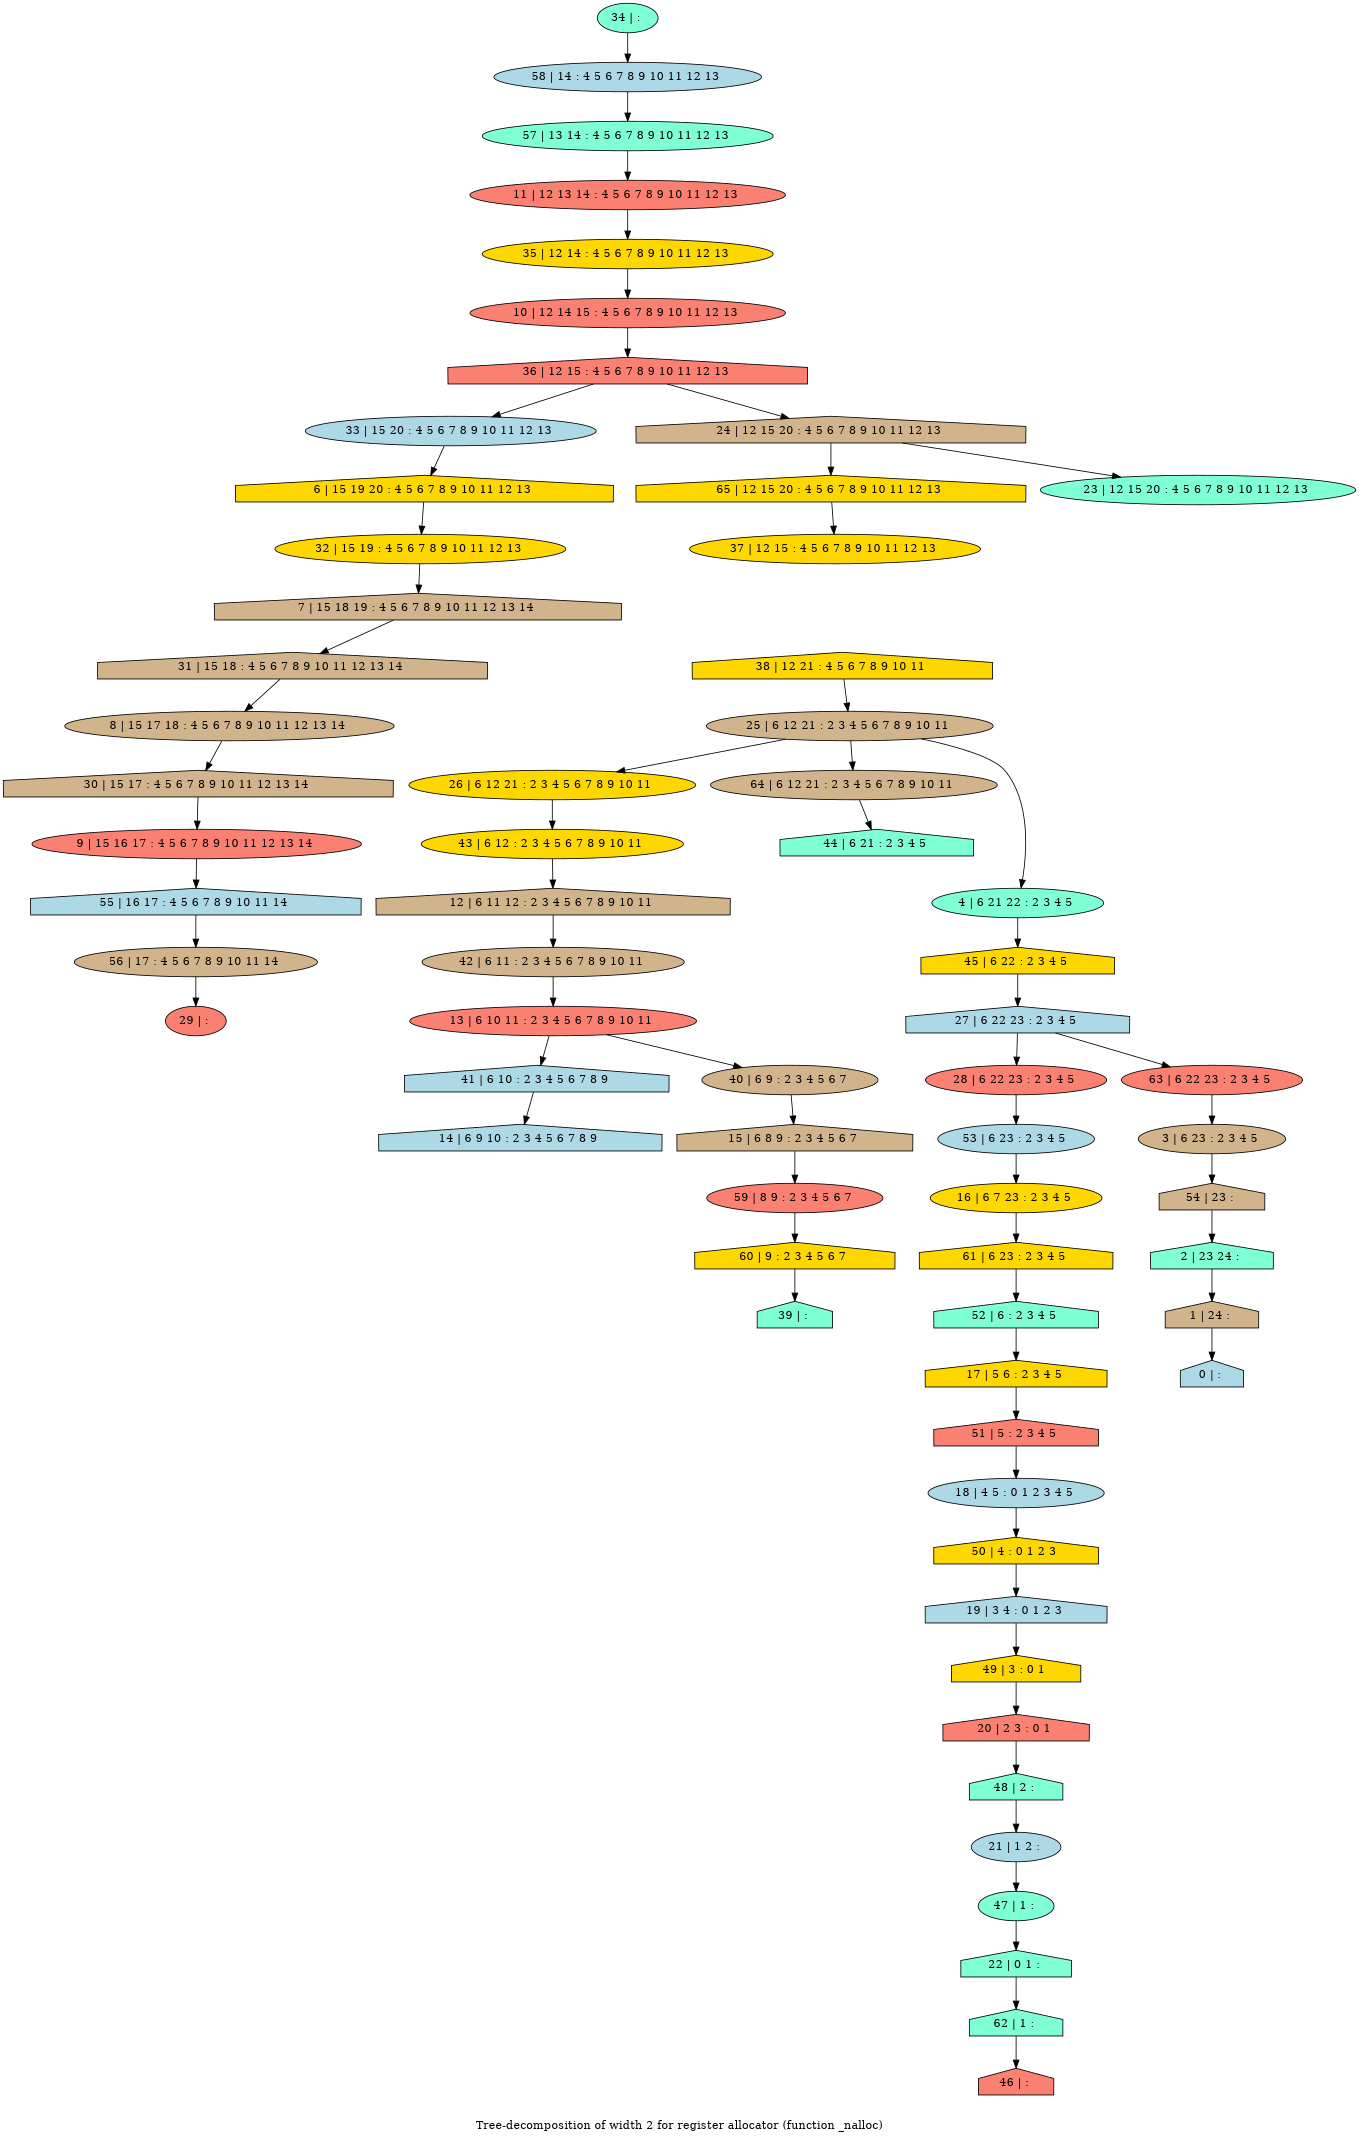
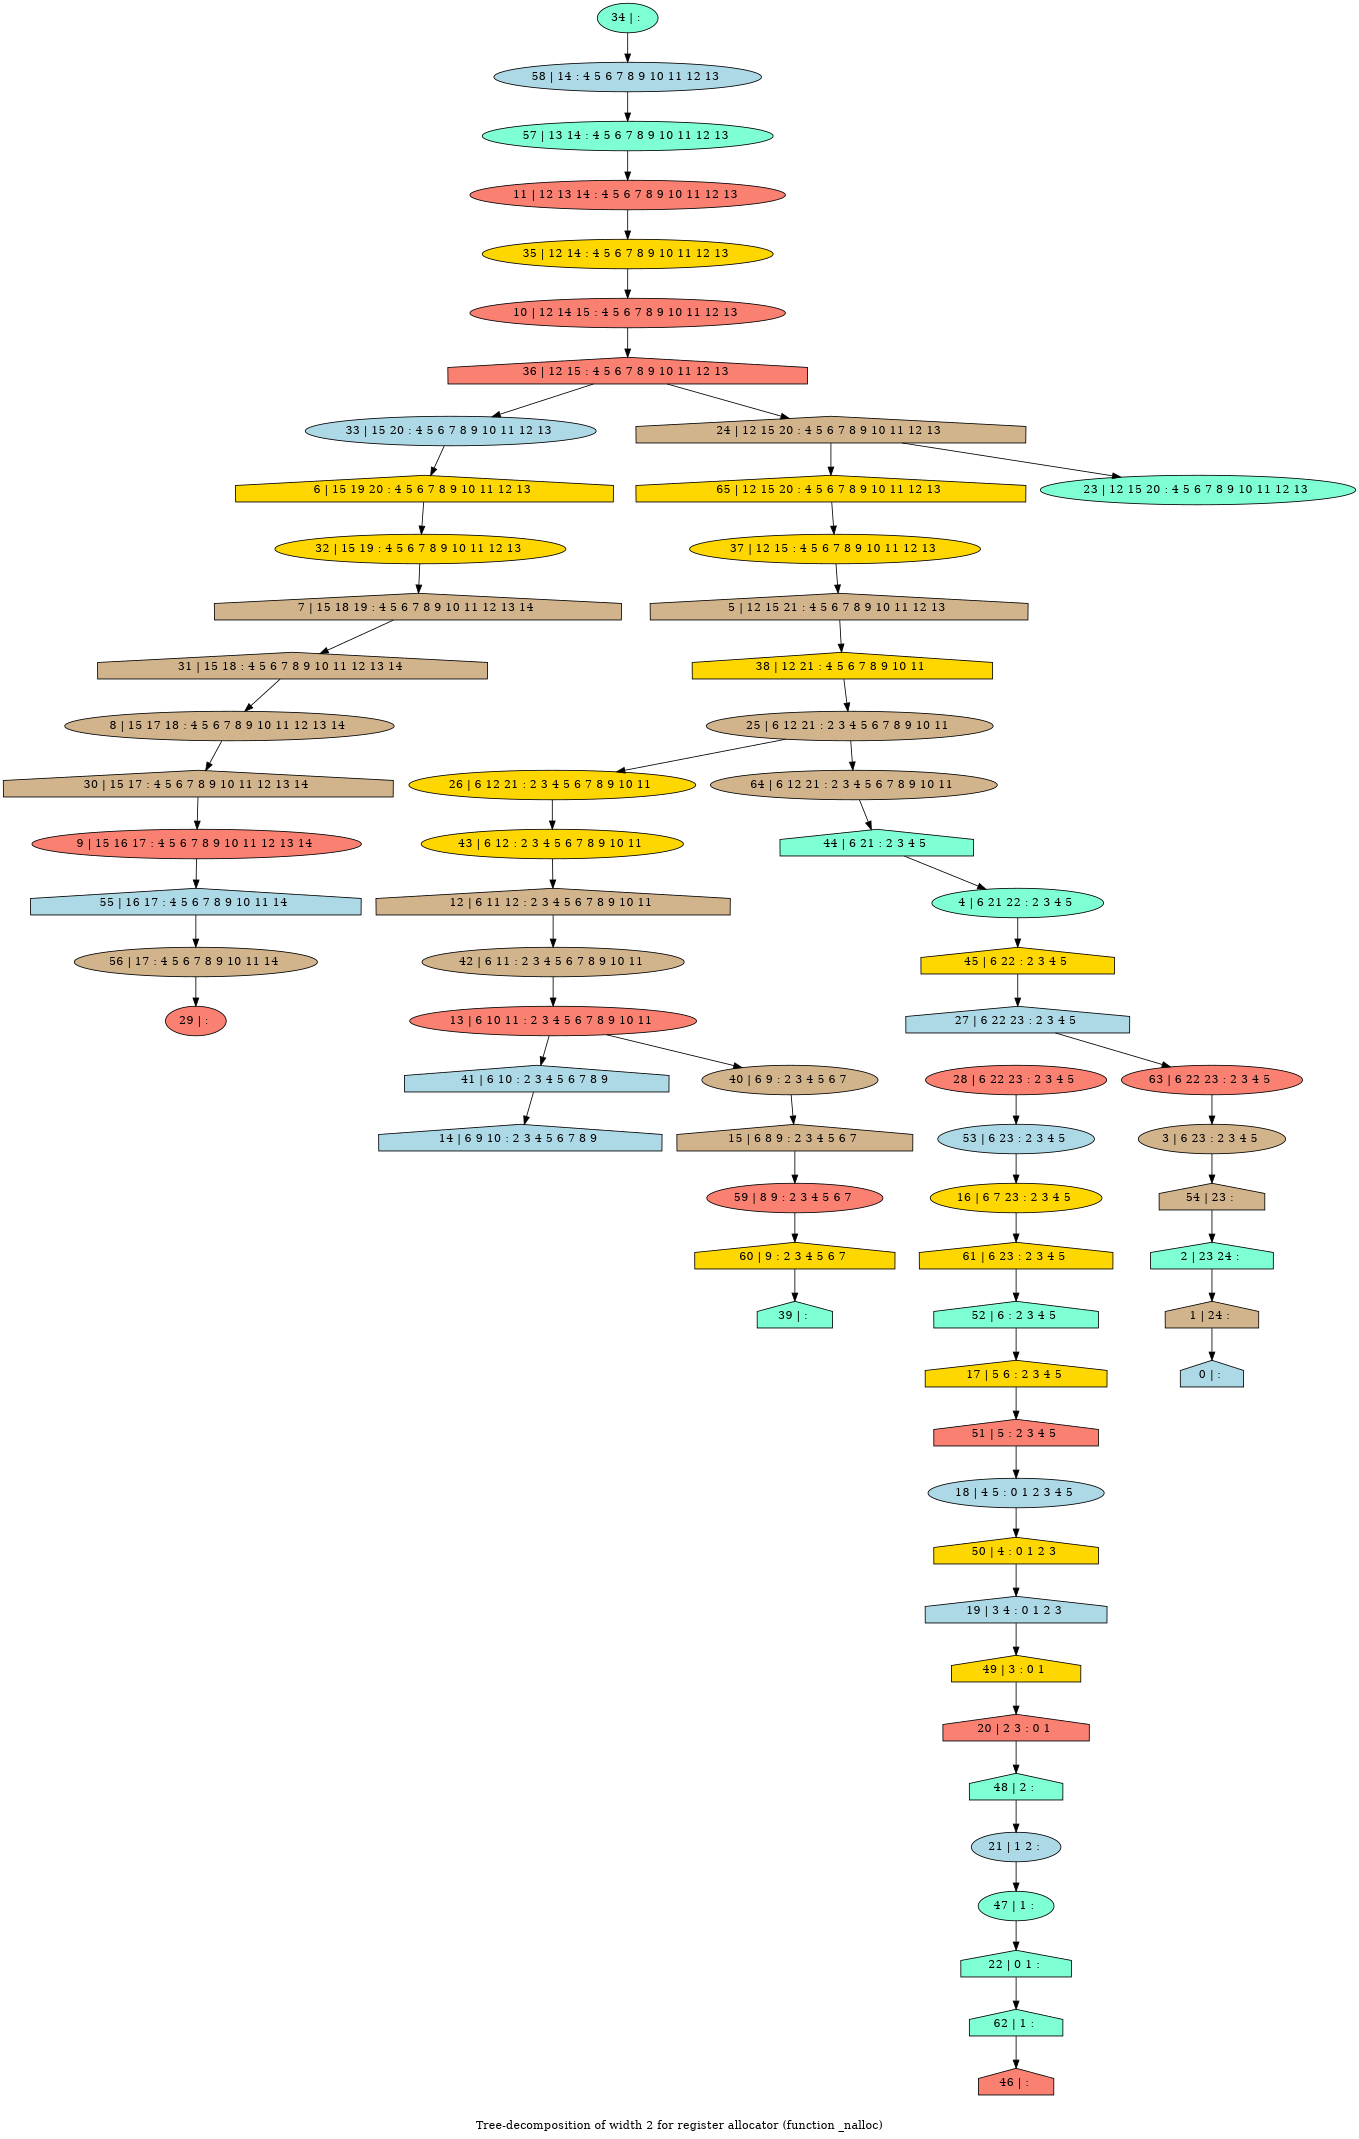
none -> (839, 608)
(1011, 780) -> (941, 871)
(1017, 1045) -> none
